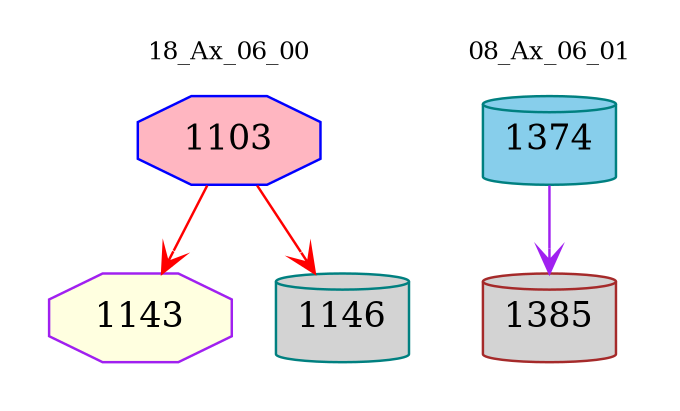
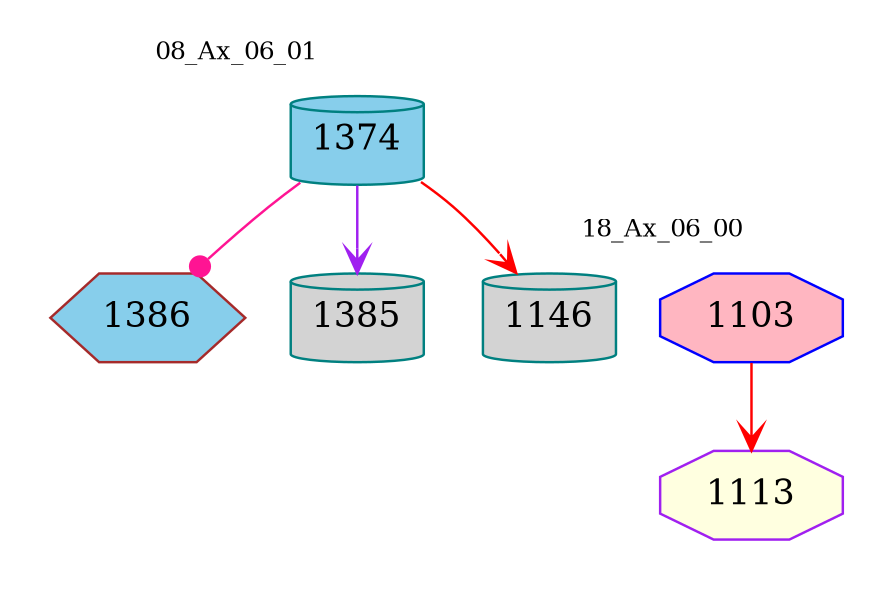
(279, 219) -> (479, 232)
(140, 318) -> (751, 495)
none -> (148, 318)
(549, 318) -> (357, 318)
